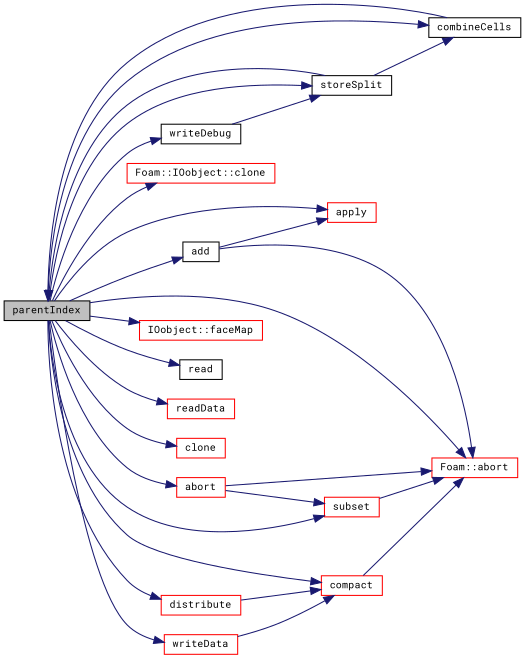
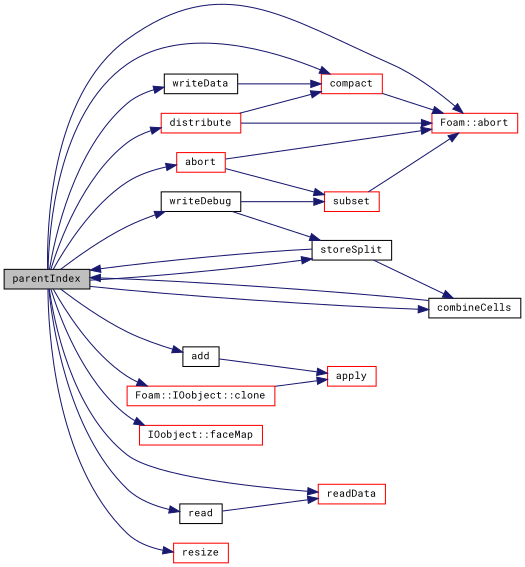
(171, 217) -> (296, 384)
(397, 282) -> (331, 123)
(201, 448) -> (201, 553)
(121, 502) -> (277, 202)
none -> (265, 505)
(201, 644) -> (201, 84)
